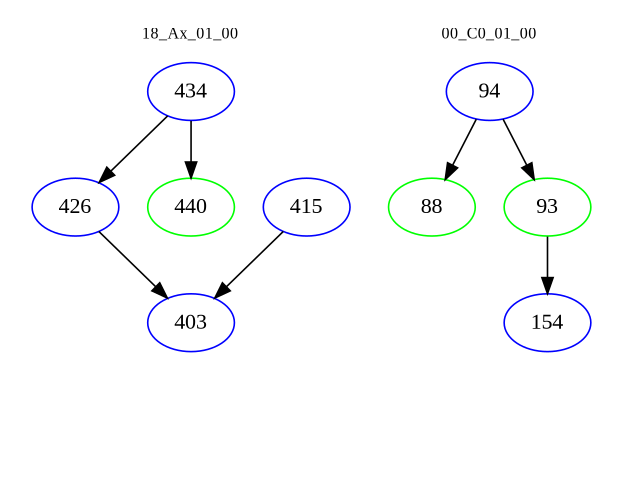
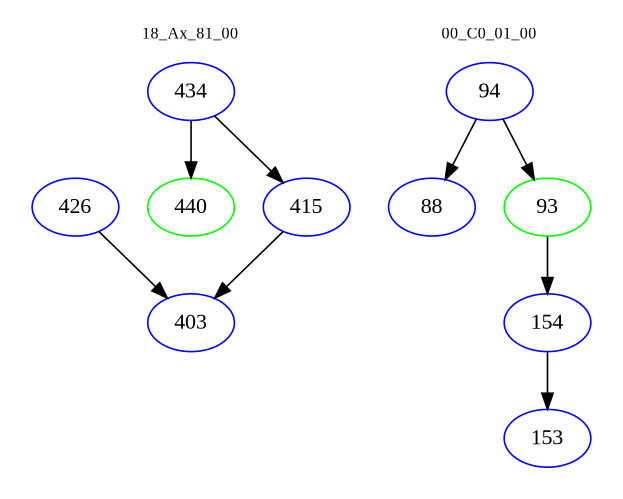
(191, 35) -> (191, 35)
(139, 144) -> (243, 144)
(432, 207) -> (432, 207)
none -> (547, 438)
